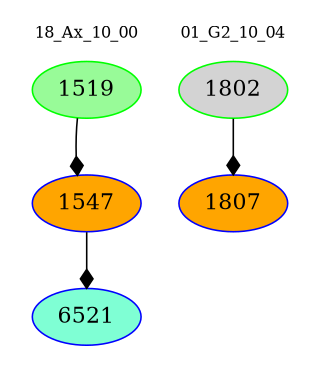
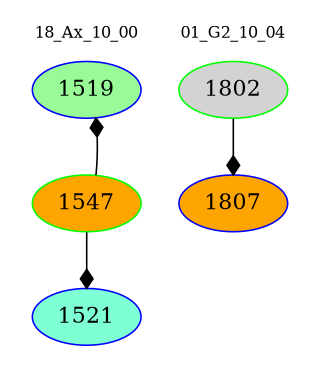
(87, 90) -> (87, 90)
(76, 137) -> (97, 156)
(87, 203) -> (87, 203)
(87, 317) -> (87, 317)
